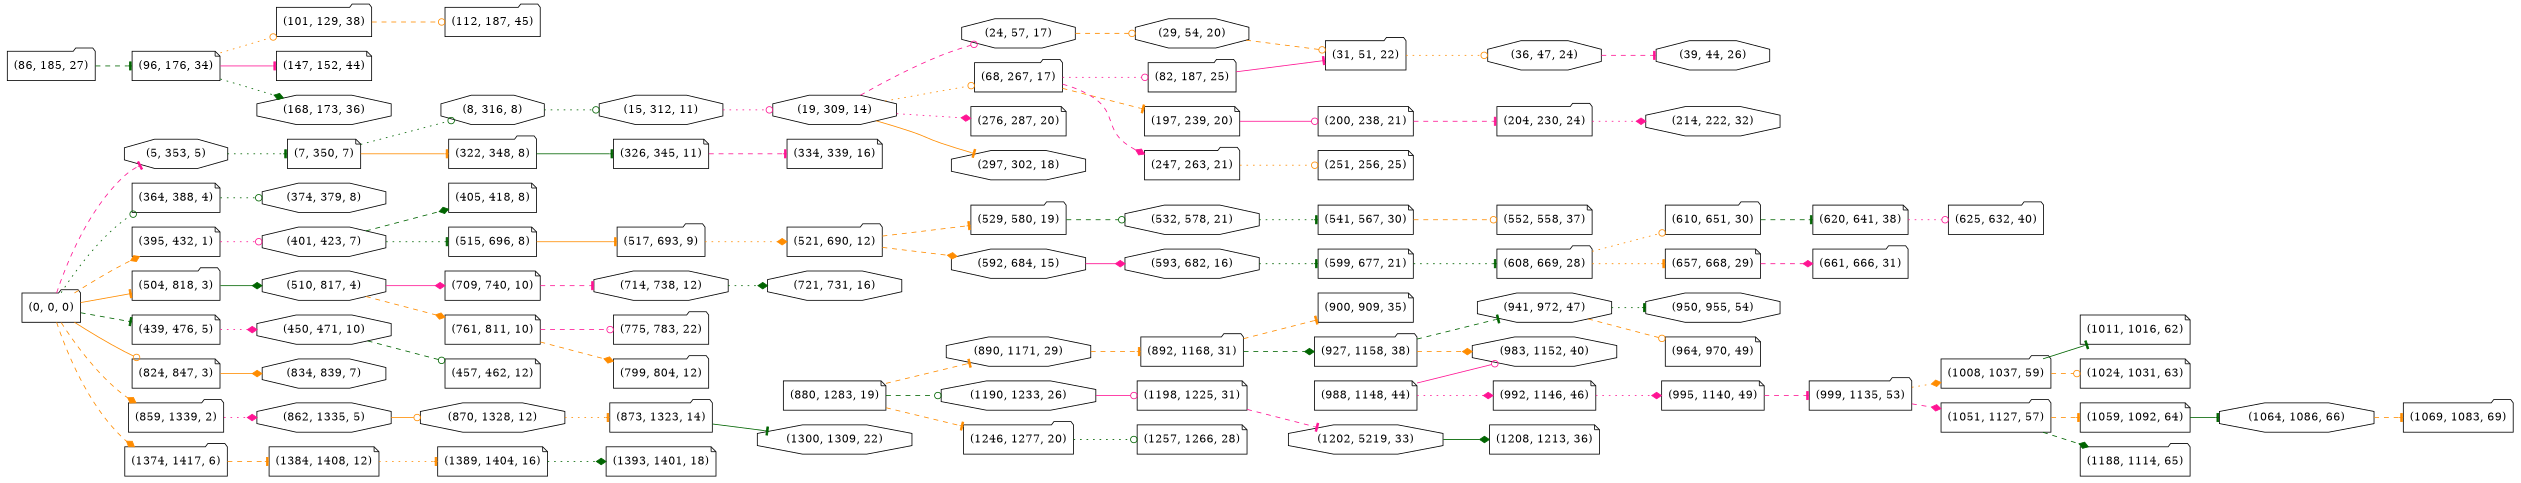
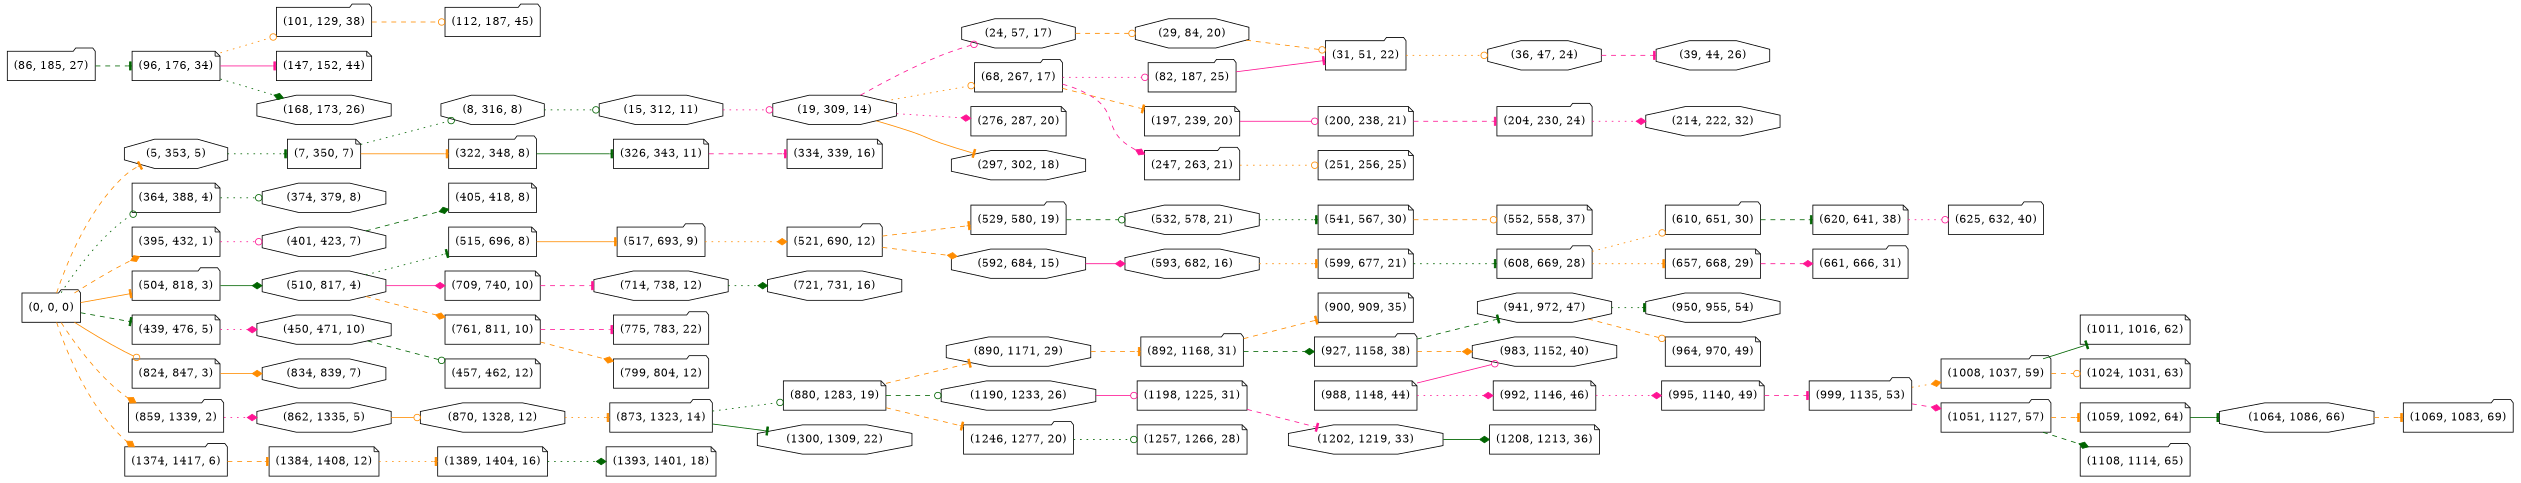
(1192, 33) -> (1192, 33)
(324, 110) -> (324, 110)
(661, 154) -> (661, 154)
(88, 223) -> (88, 223)
(415, 242) -> (405, 265)
(1287, 264) -> (1287, 264)
(575, 330) -> (575, 330)
none -> (745, 407)
(1366, 440) -> (1366, 440)
(2135, 461) -> (2135, 461)
